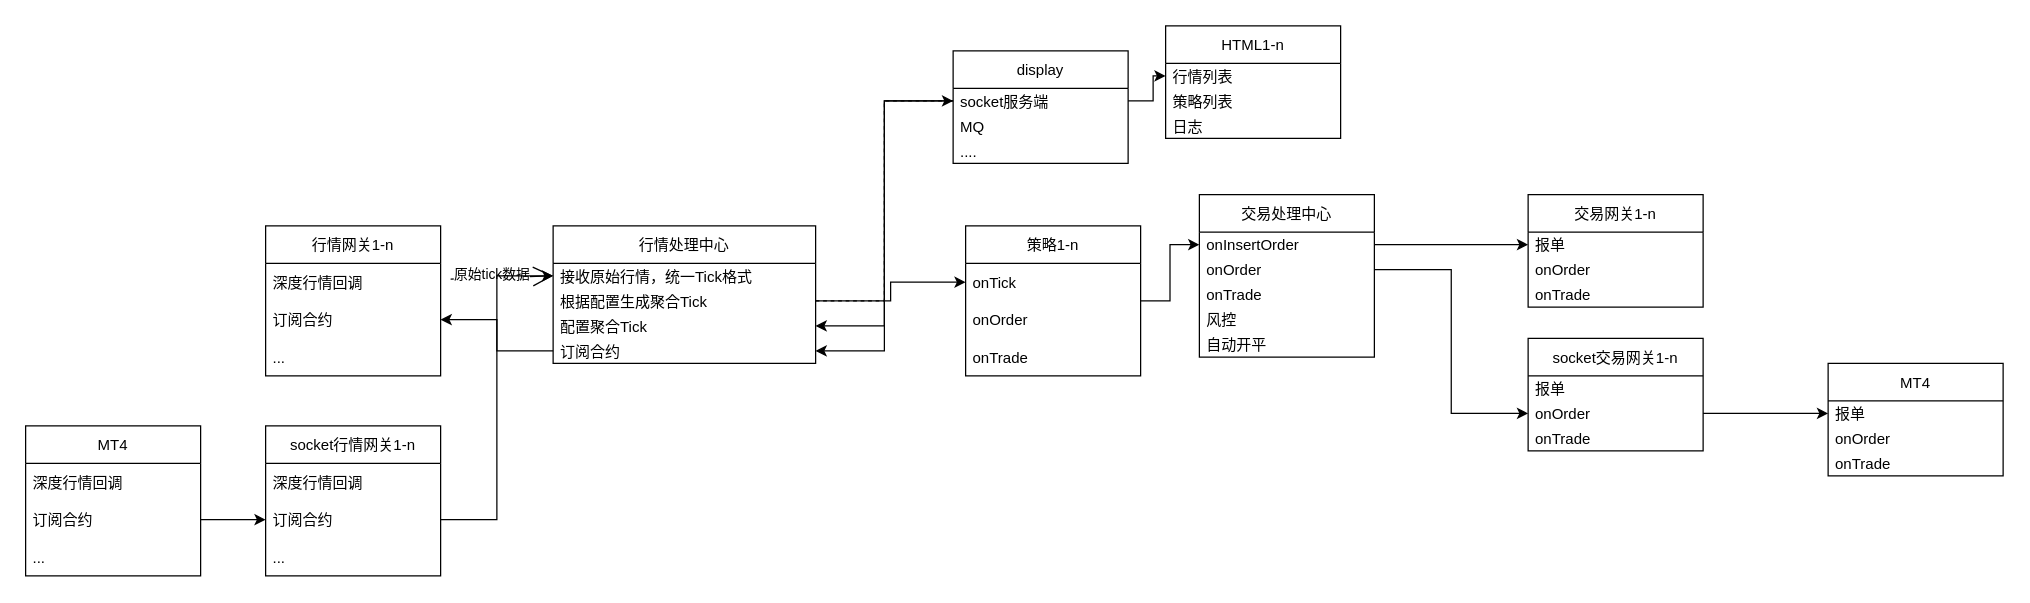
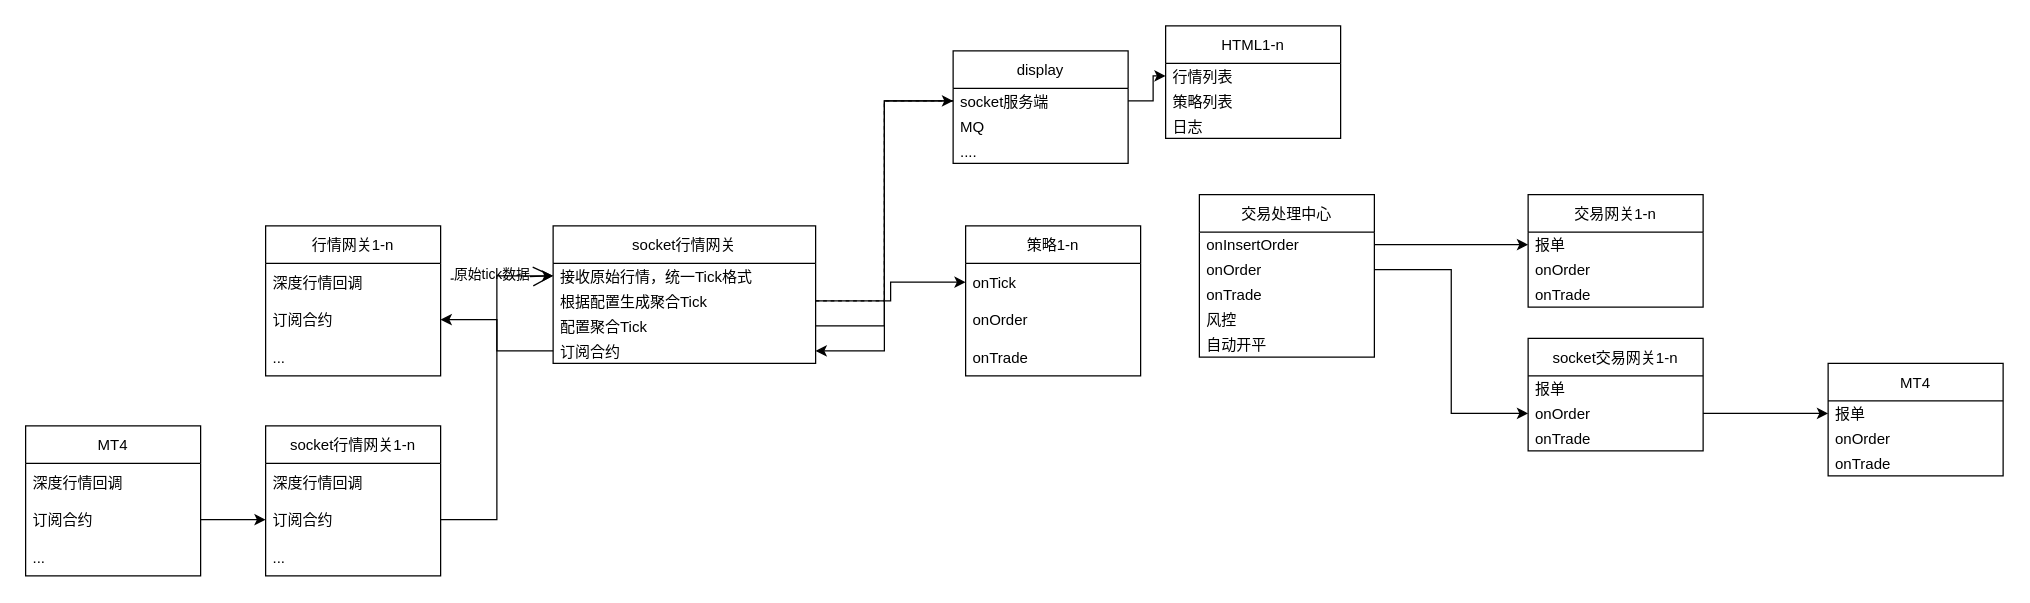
(684, 245) -> (684, 245)
(1170, 277) -> none
(826, 326) -> (822, 326)
